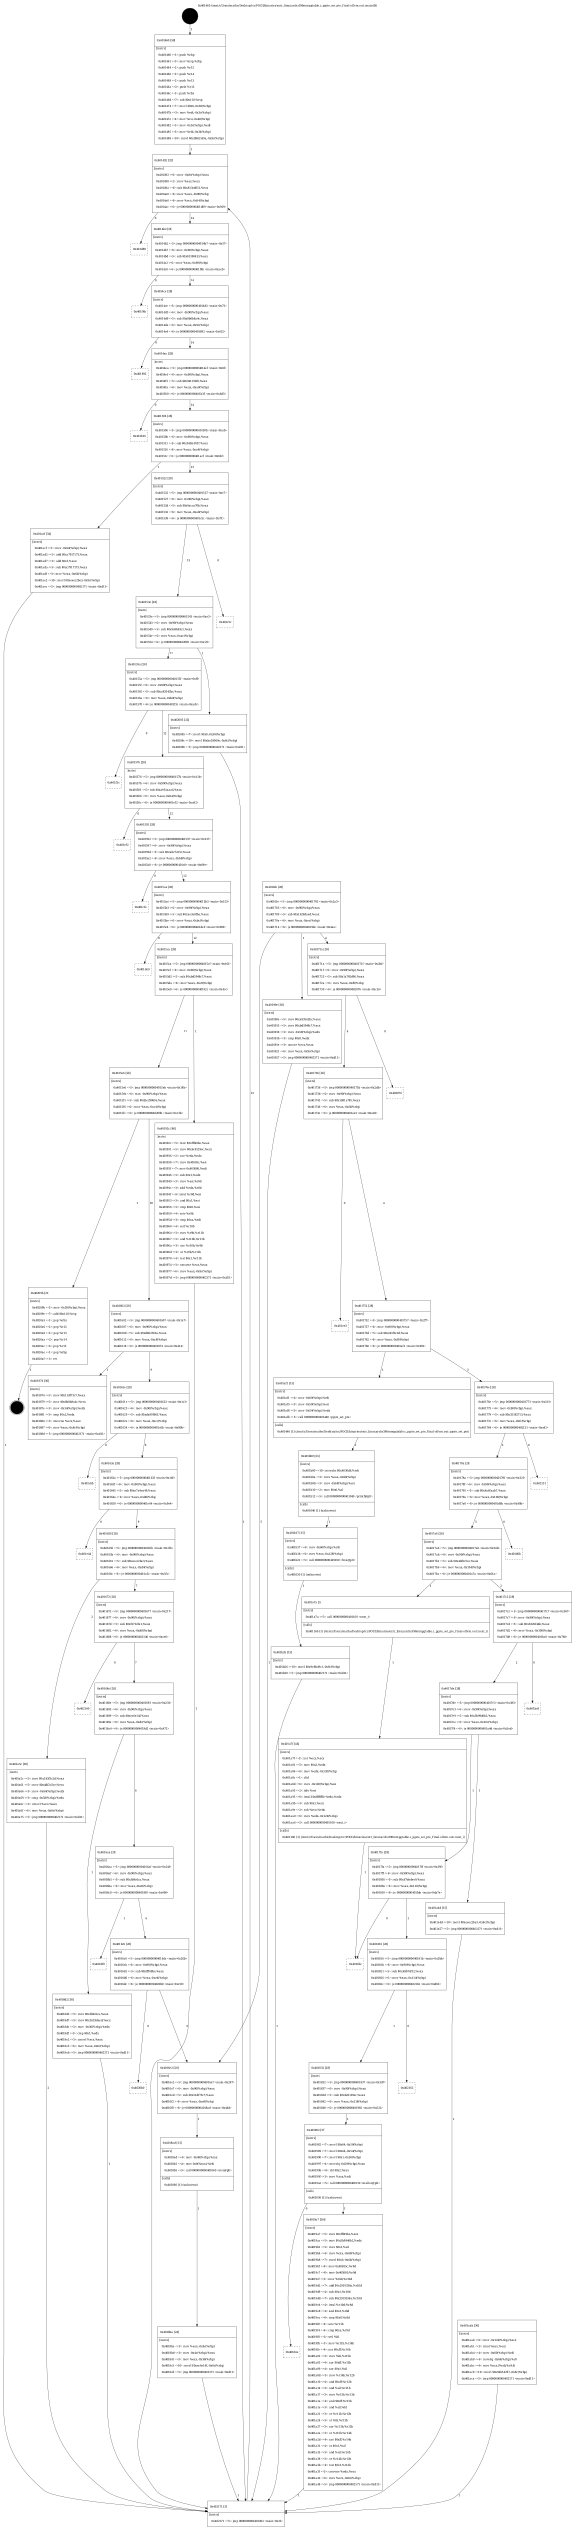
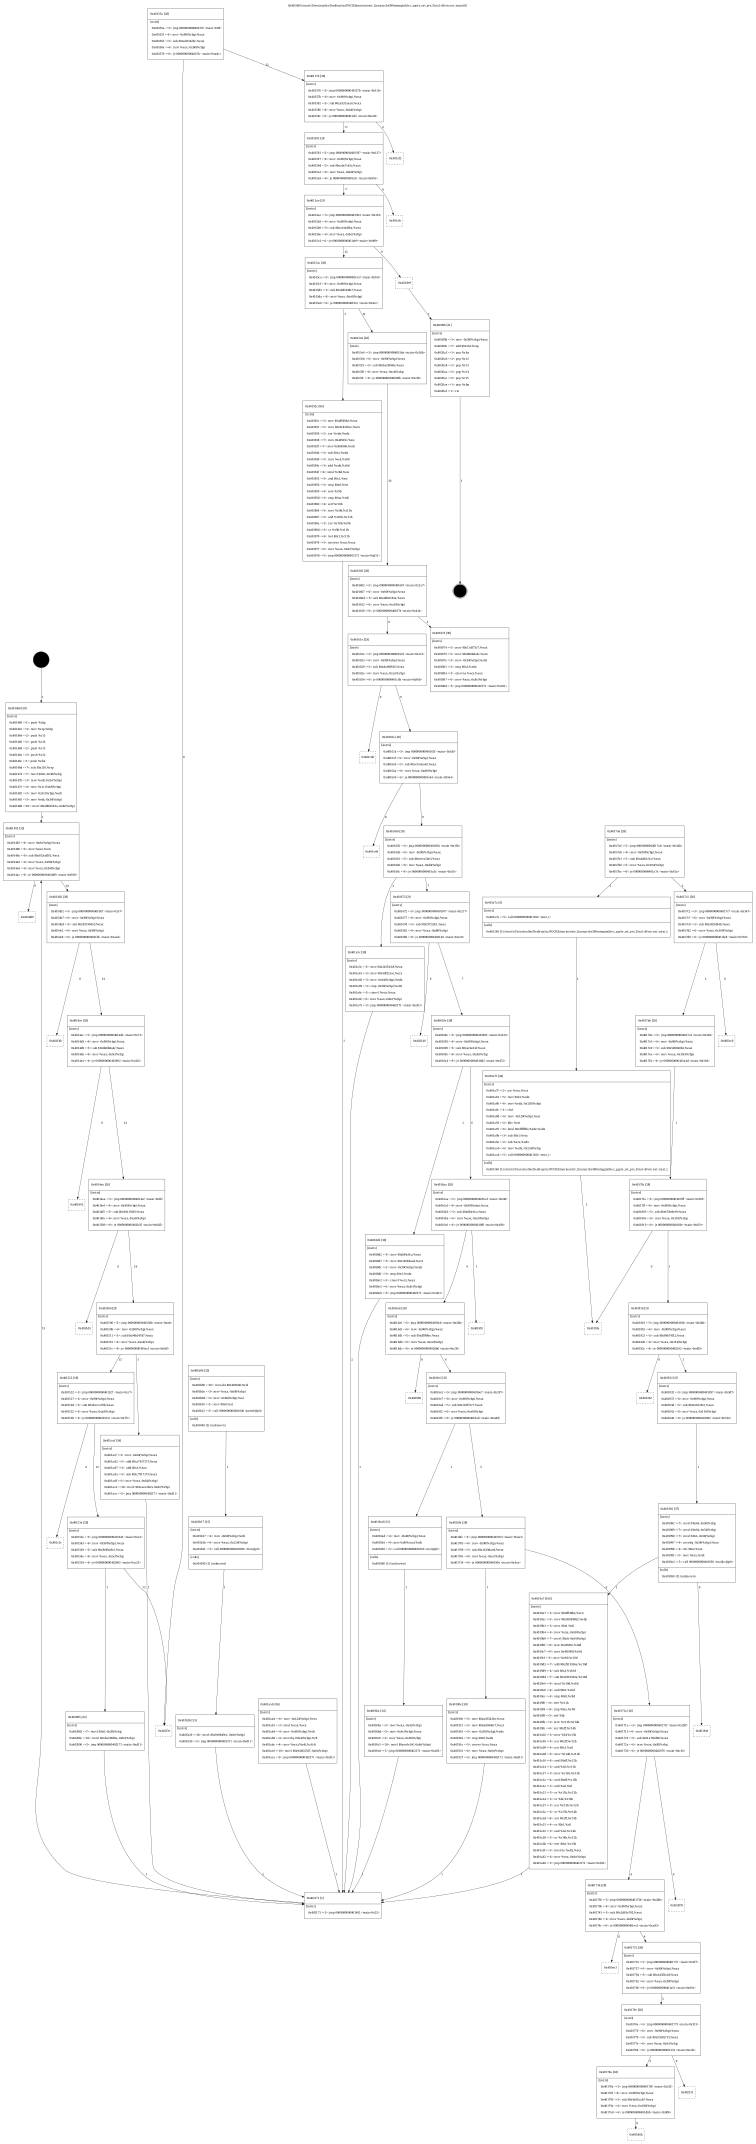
(169, 652) -> (162, 1640)
(106, 1202) -> (419, 303)
(372, 1408) -> none
(260, 1500) -> (476, 1469)
(476, 1518) -> none
(465, 1918) -> none
